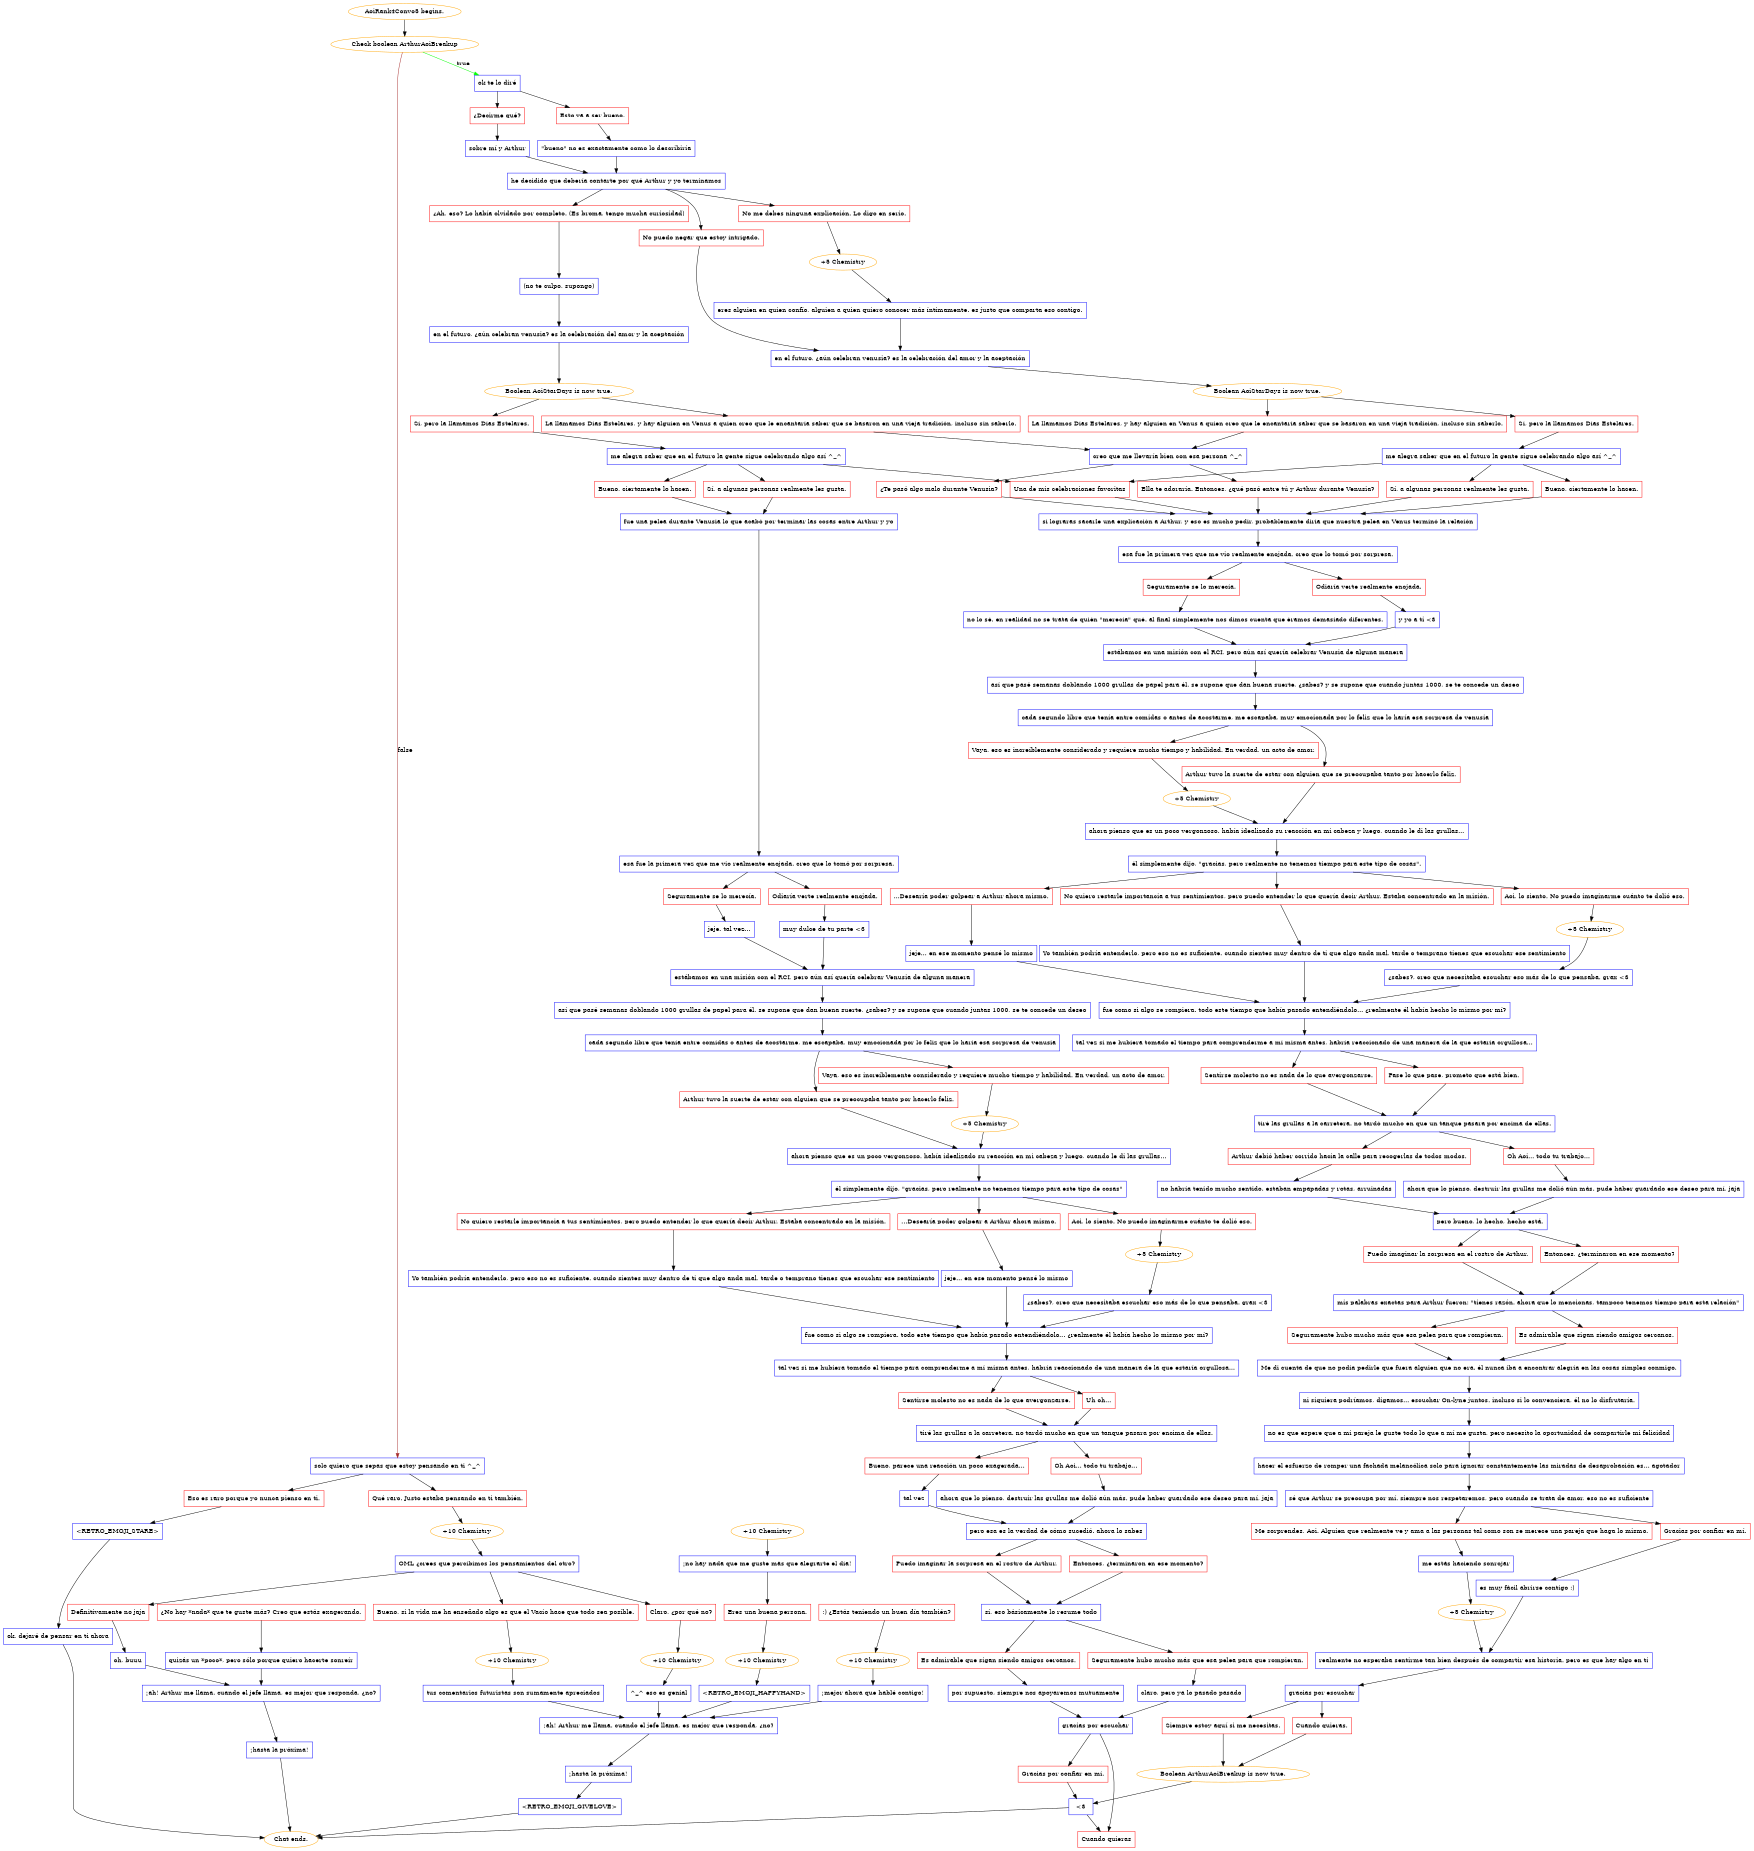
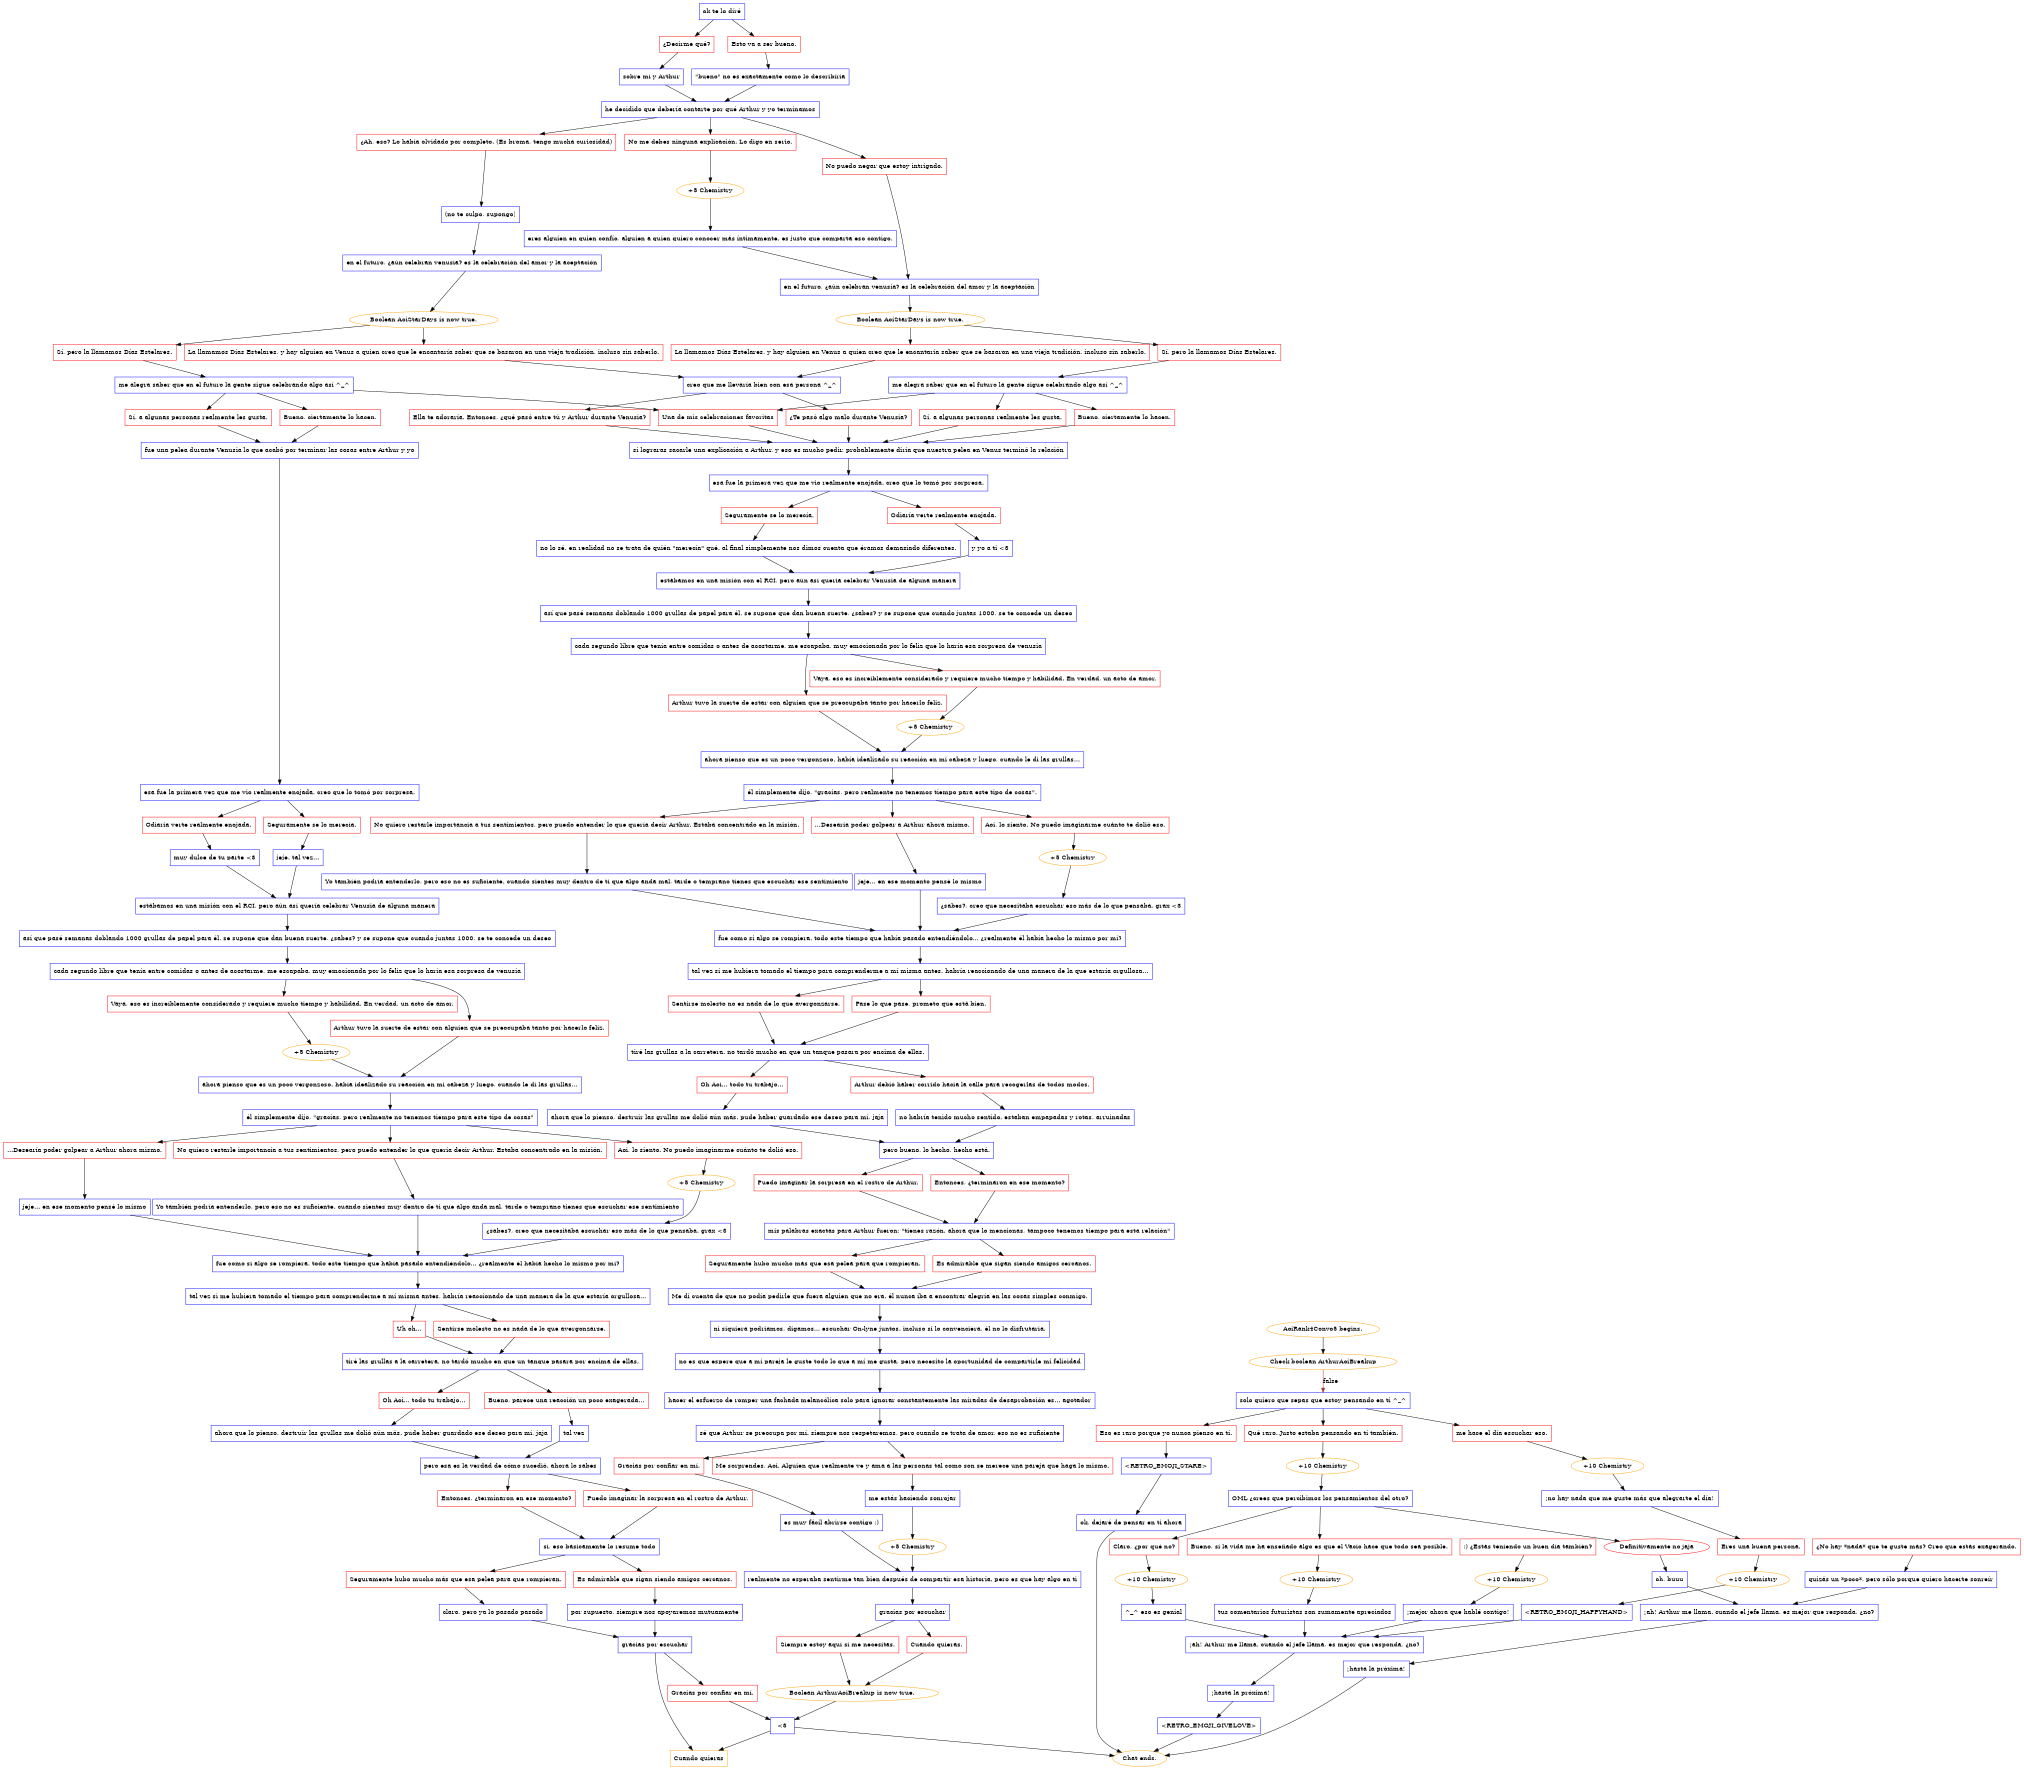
(449, 63) -> none
none -> (1502, 1433)
(108, 1612) -> (1657, 1547)
(1106, 1839) -> (699, 1758)
